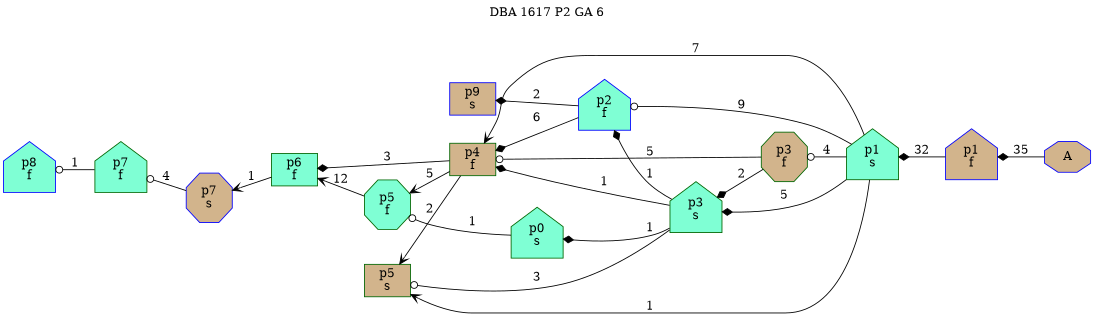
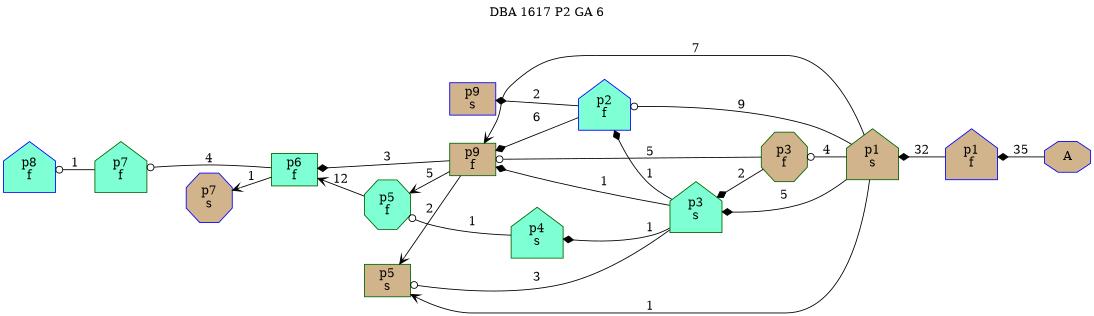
(873, 157) -> (873, 157)
(473, 159) -> (473, 159)
(170, 185) -> (213, 165)
(537, 235) -> (537, 235)
